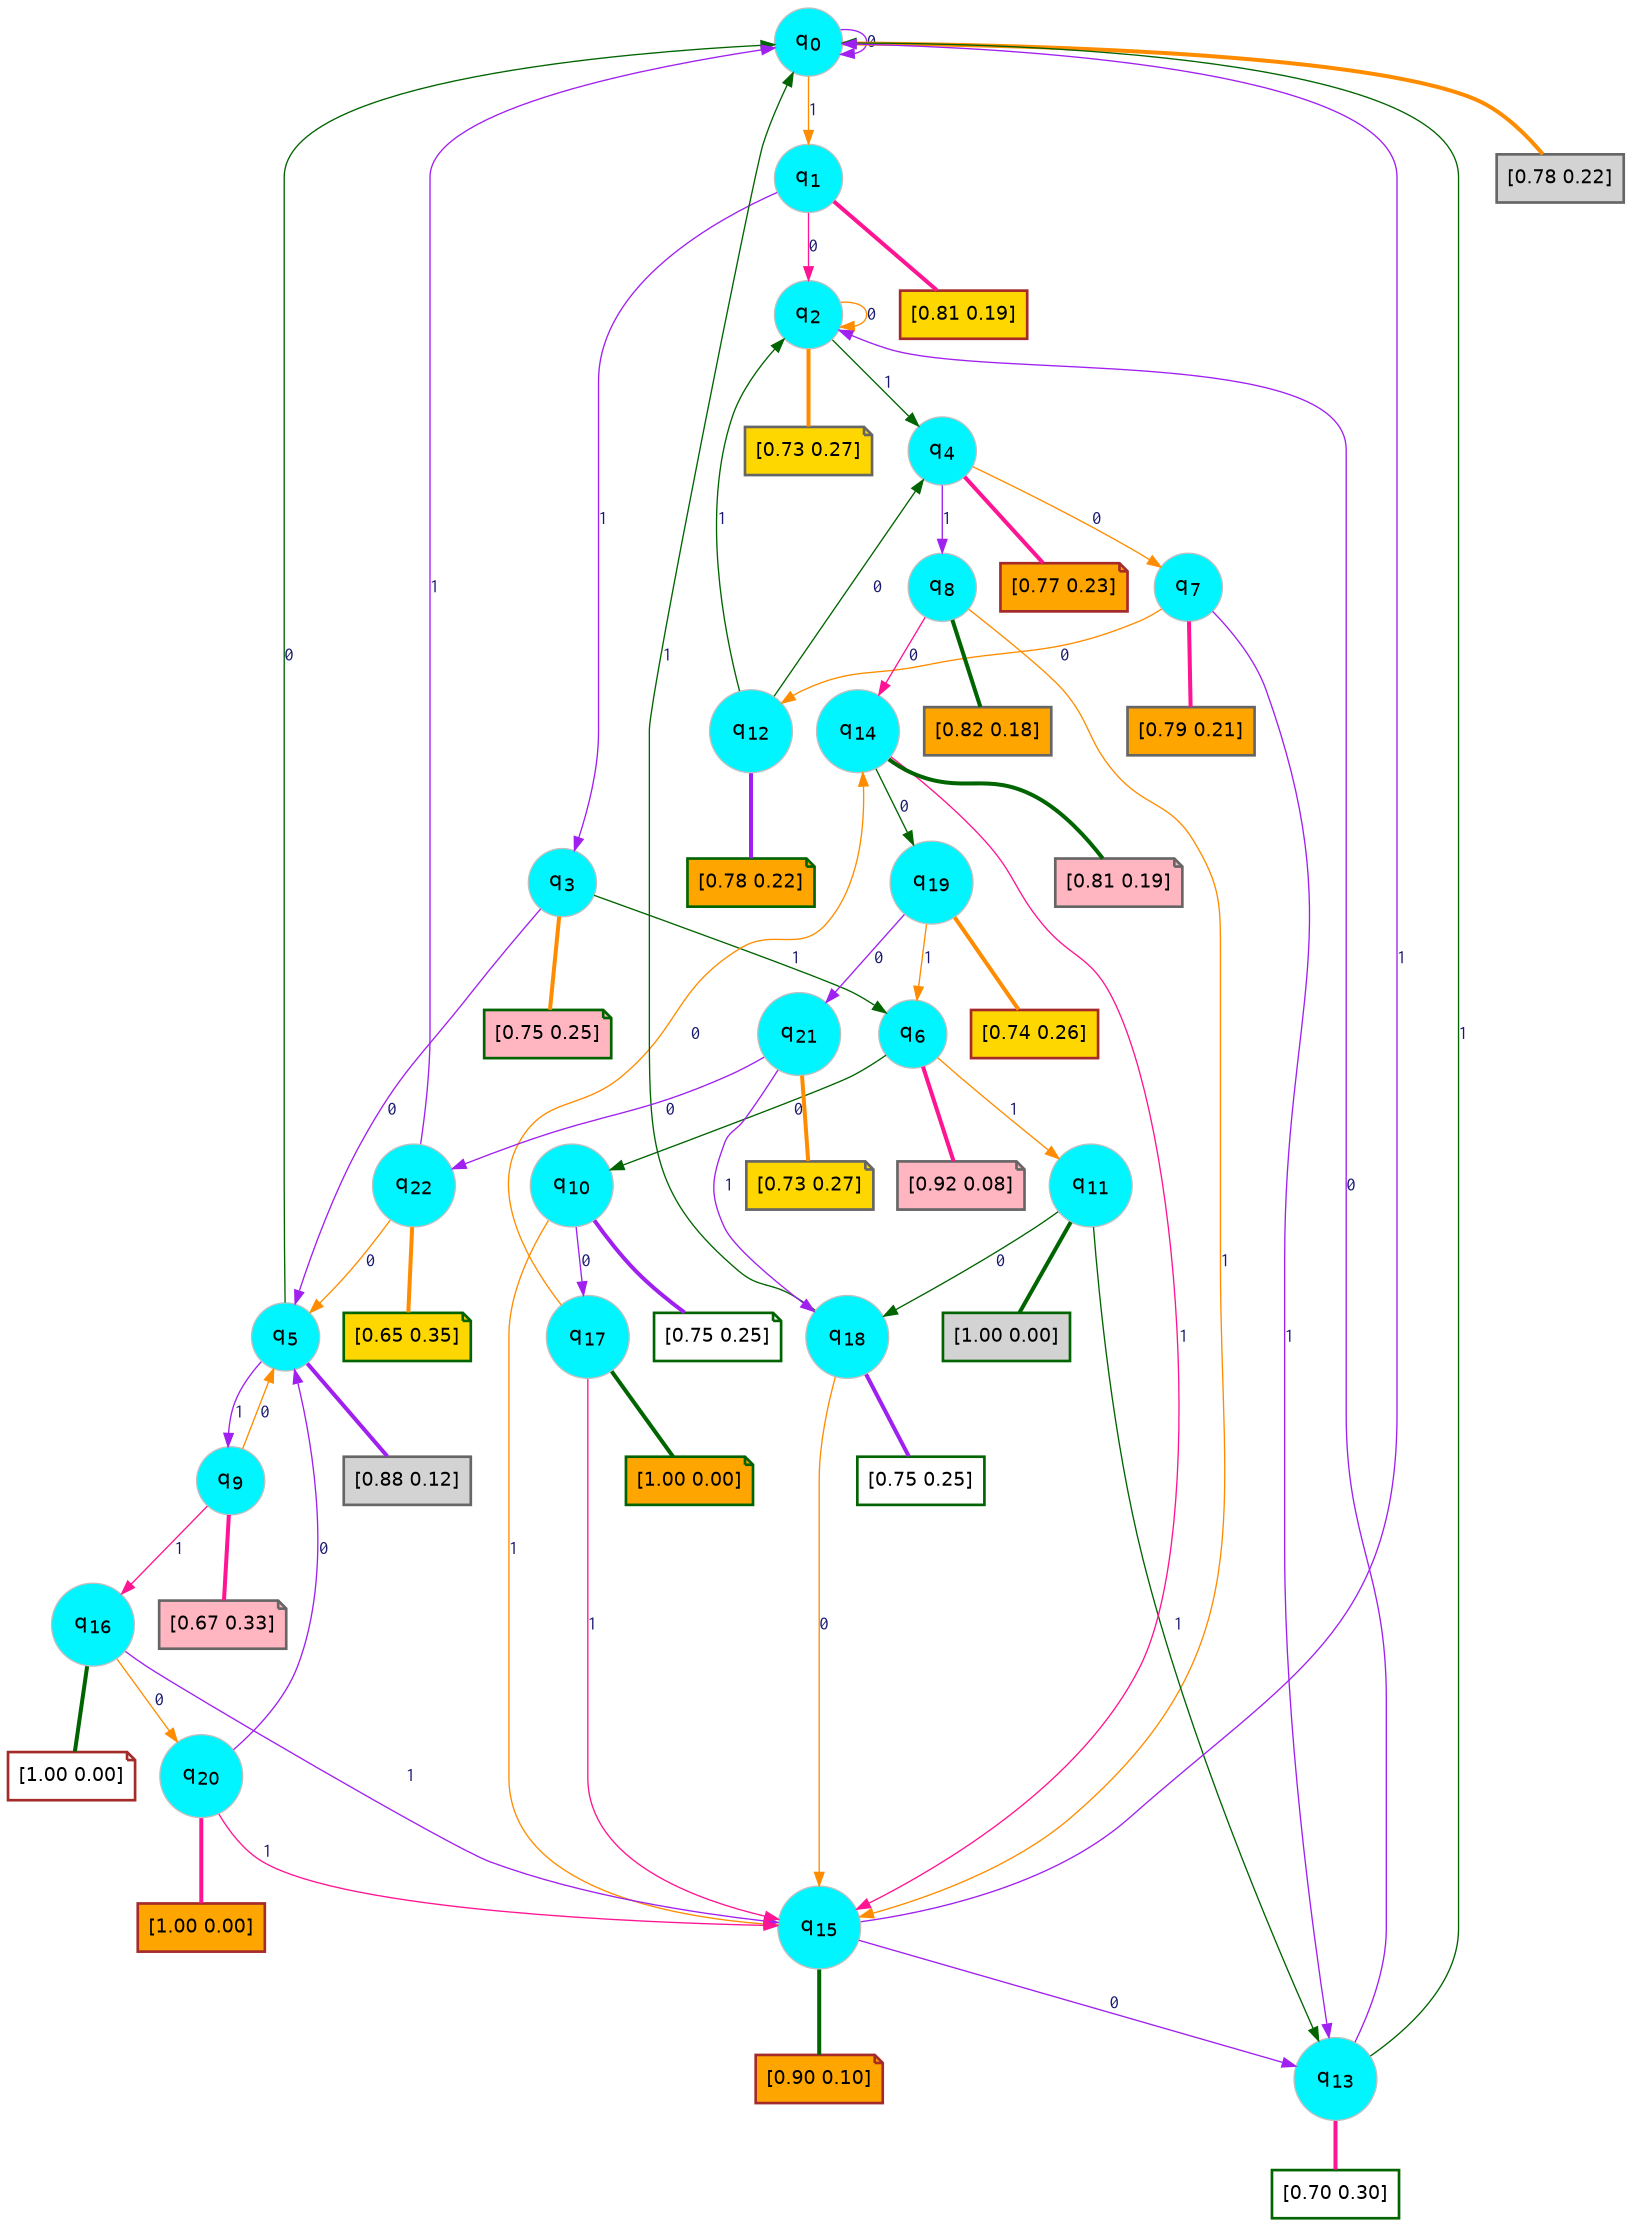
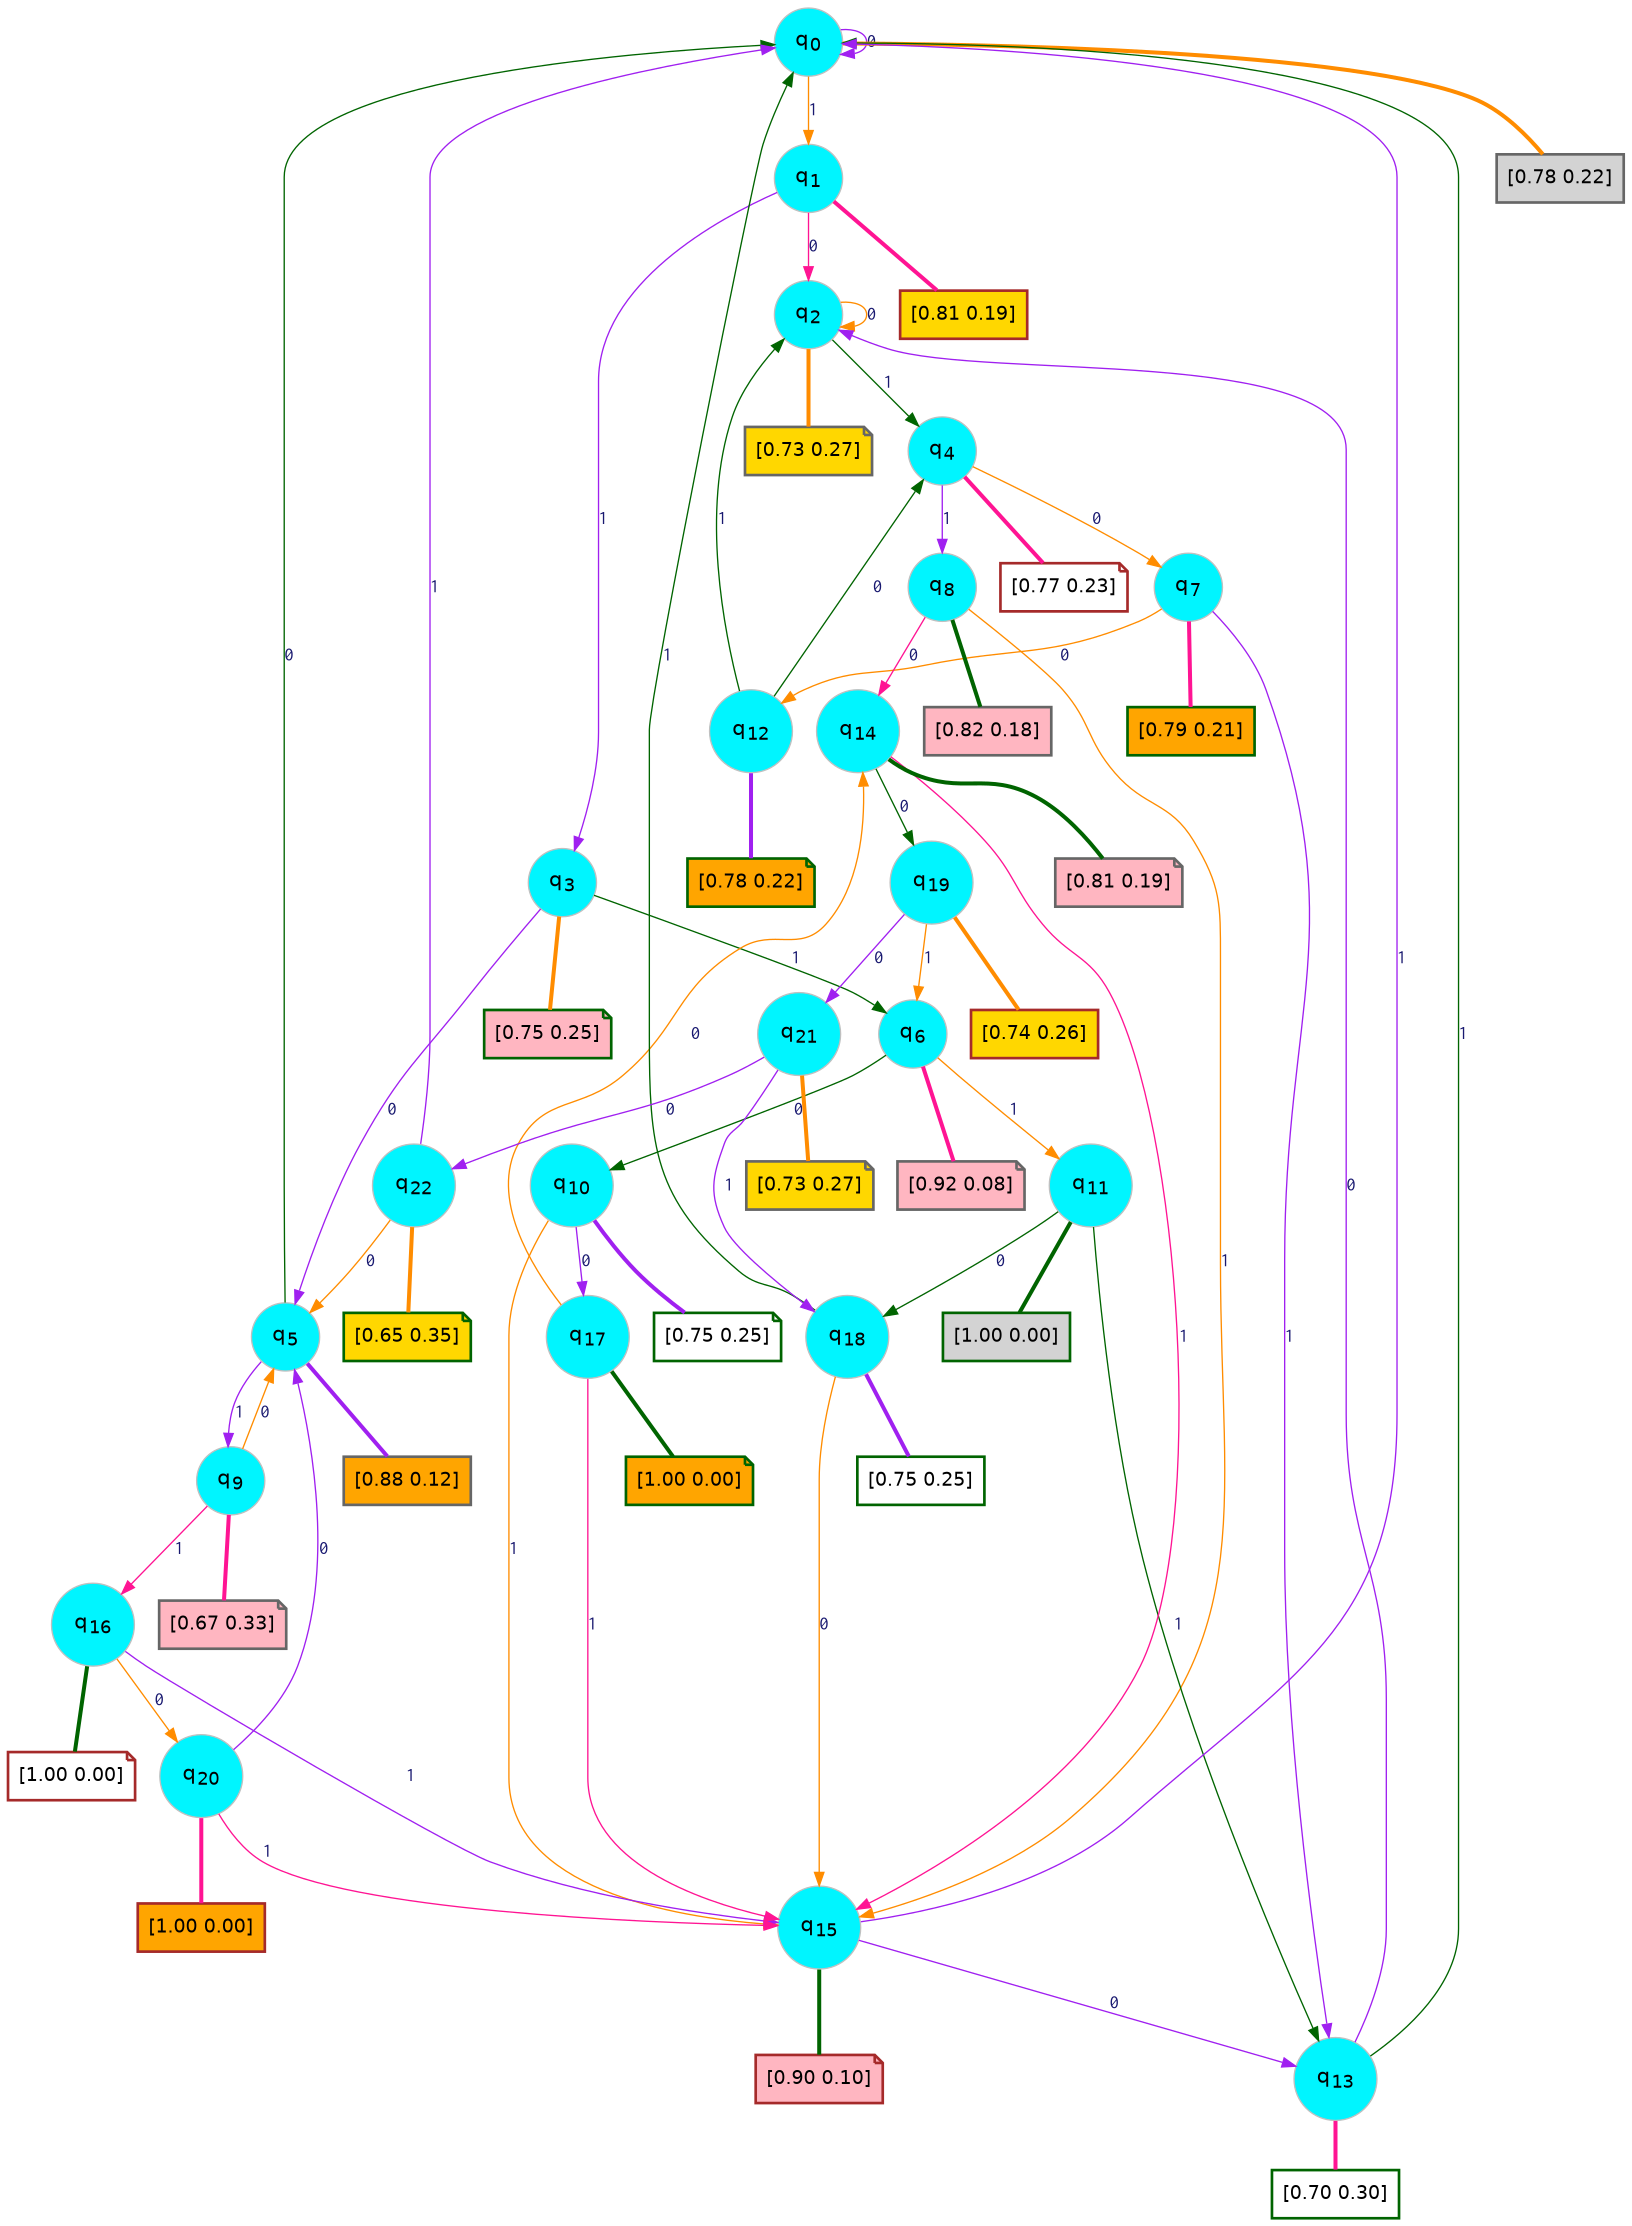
(1064, 587) -> (1064, 587)
(988, 731) -> (988, 731)
(1191, 731) -> (1191, 731)
(407, 1481) -> (407, 1481)
(819, 2079) -> (819, 2079)
